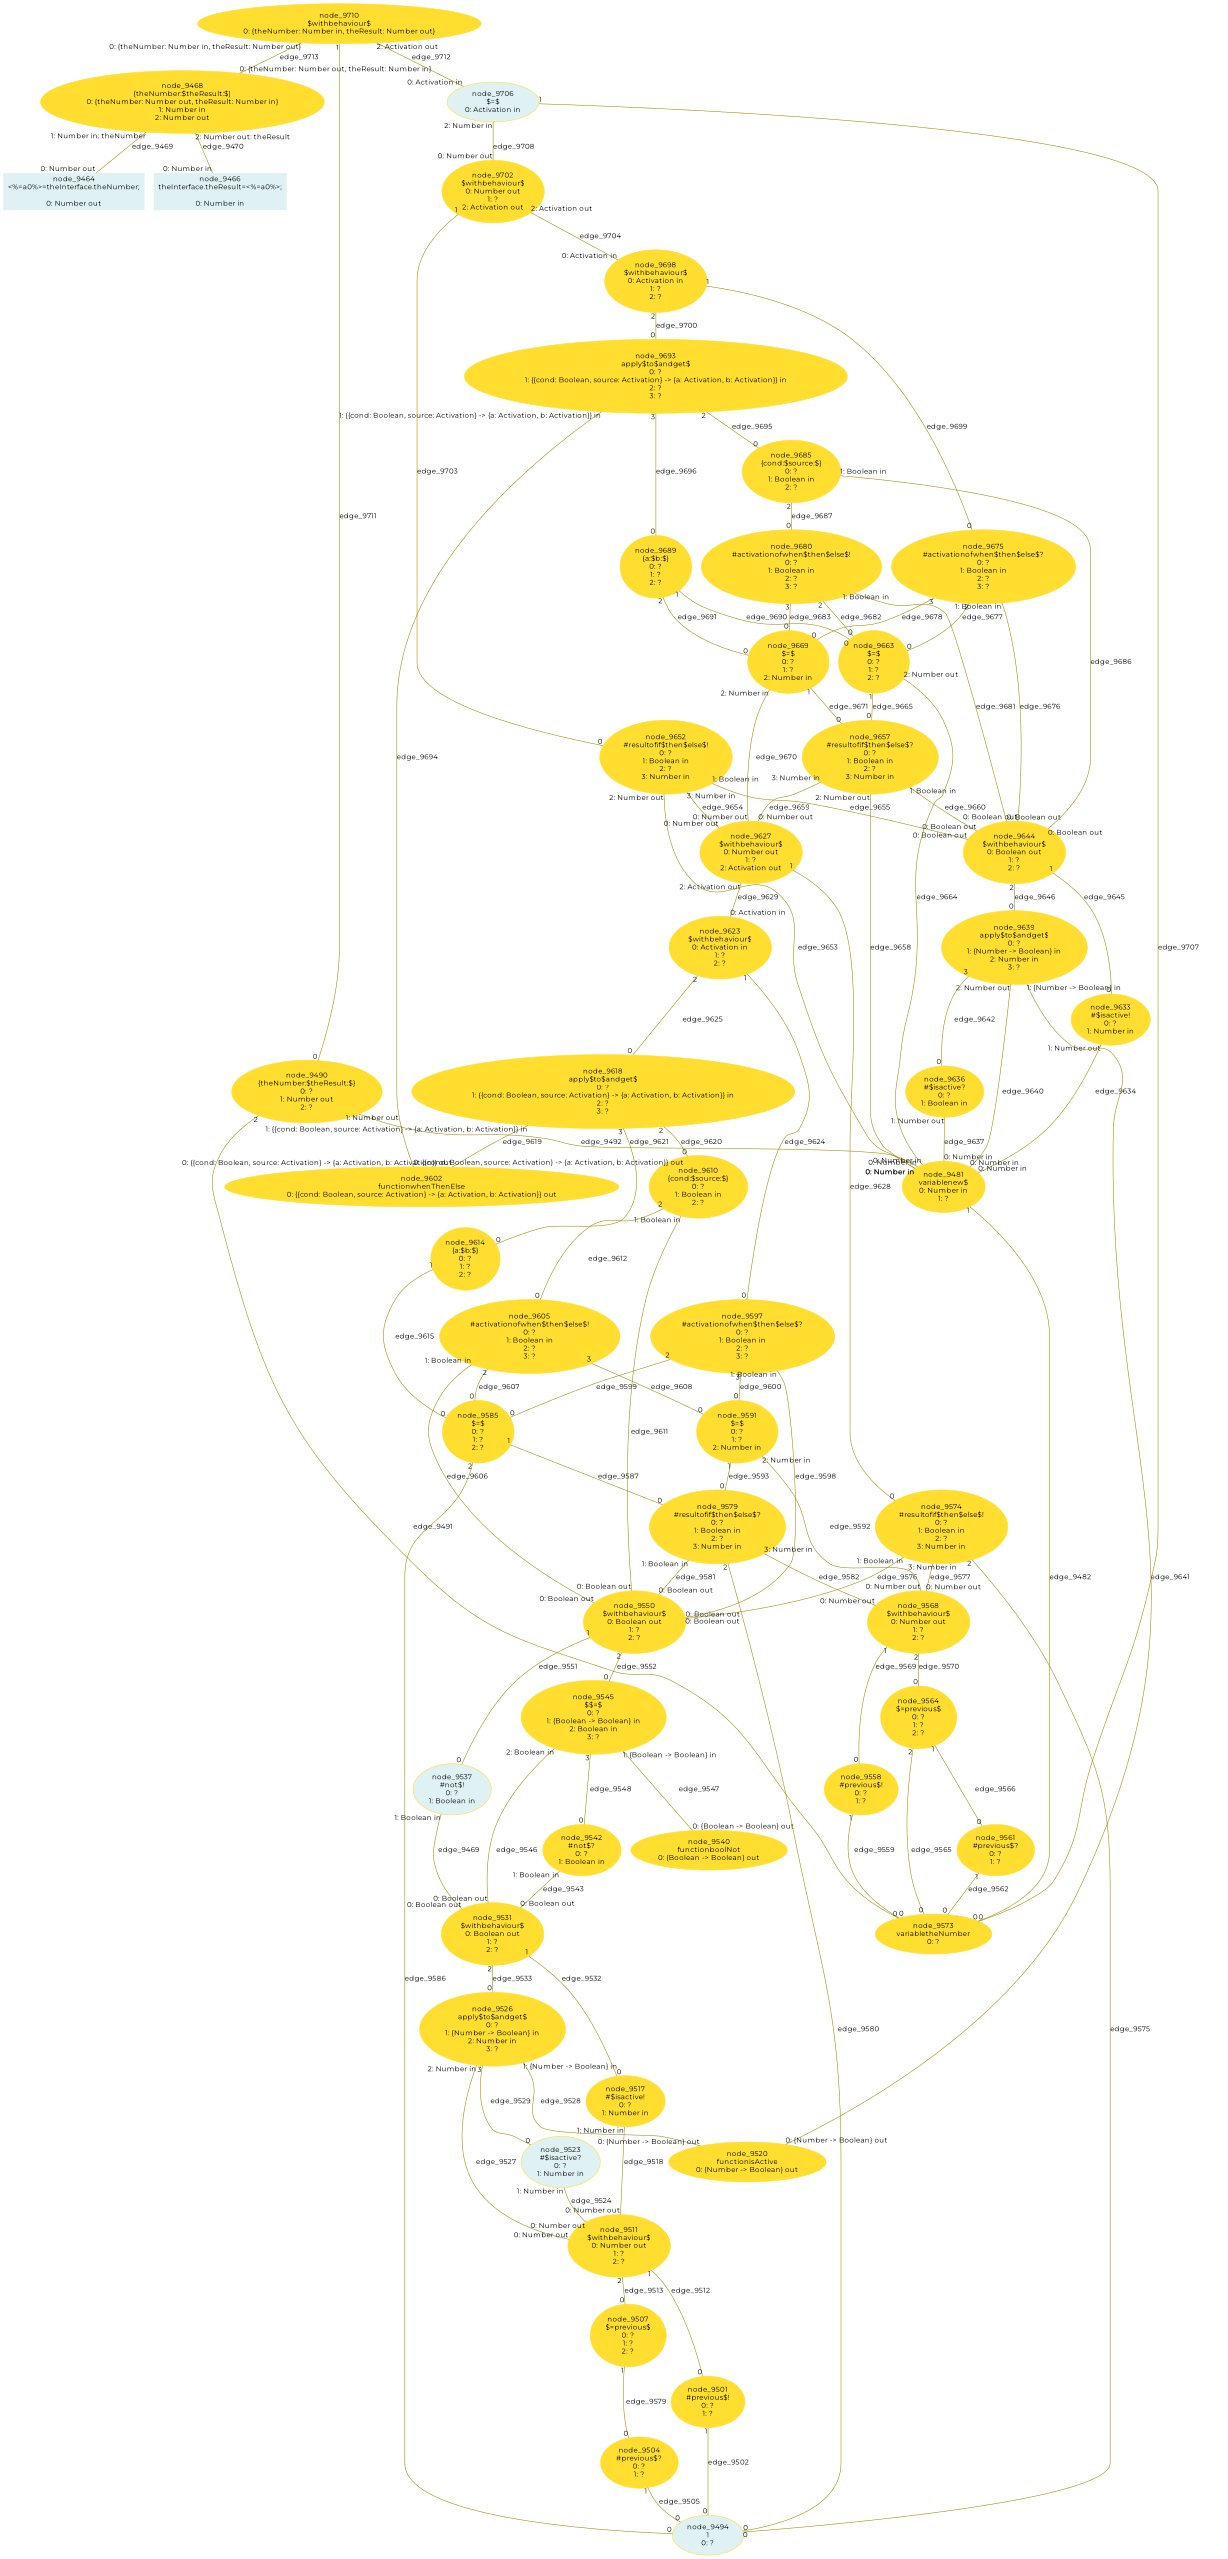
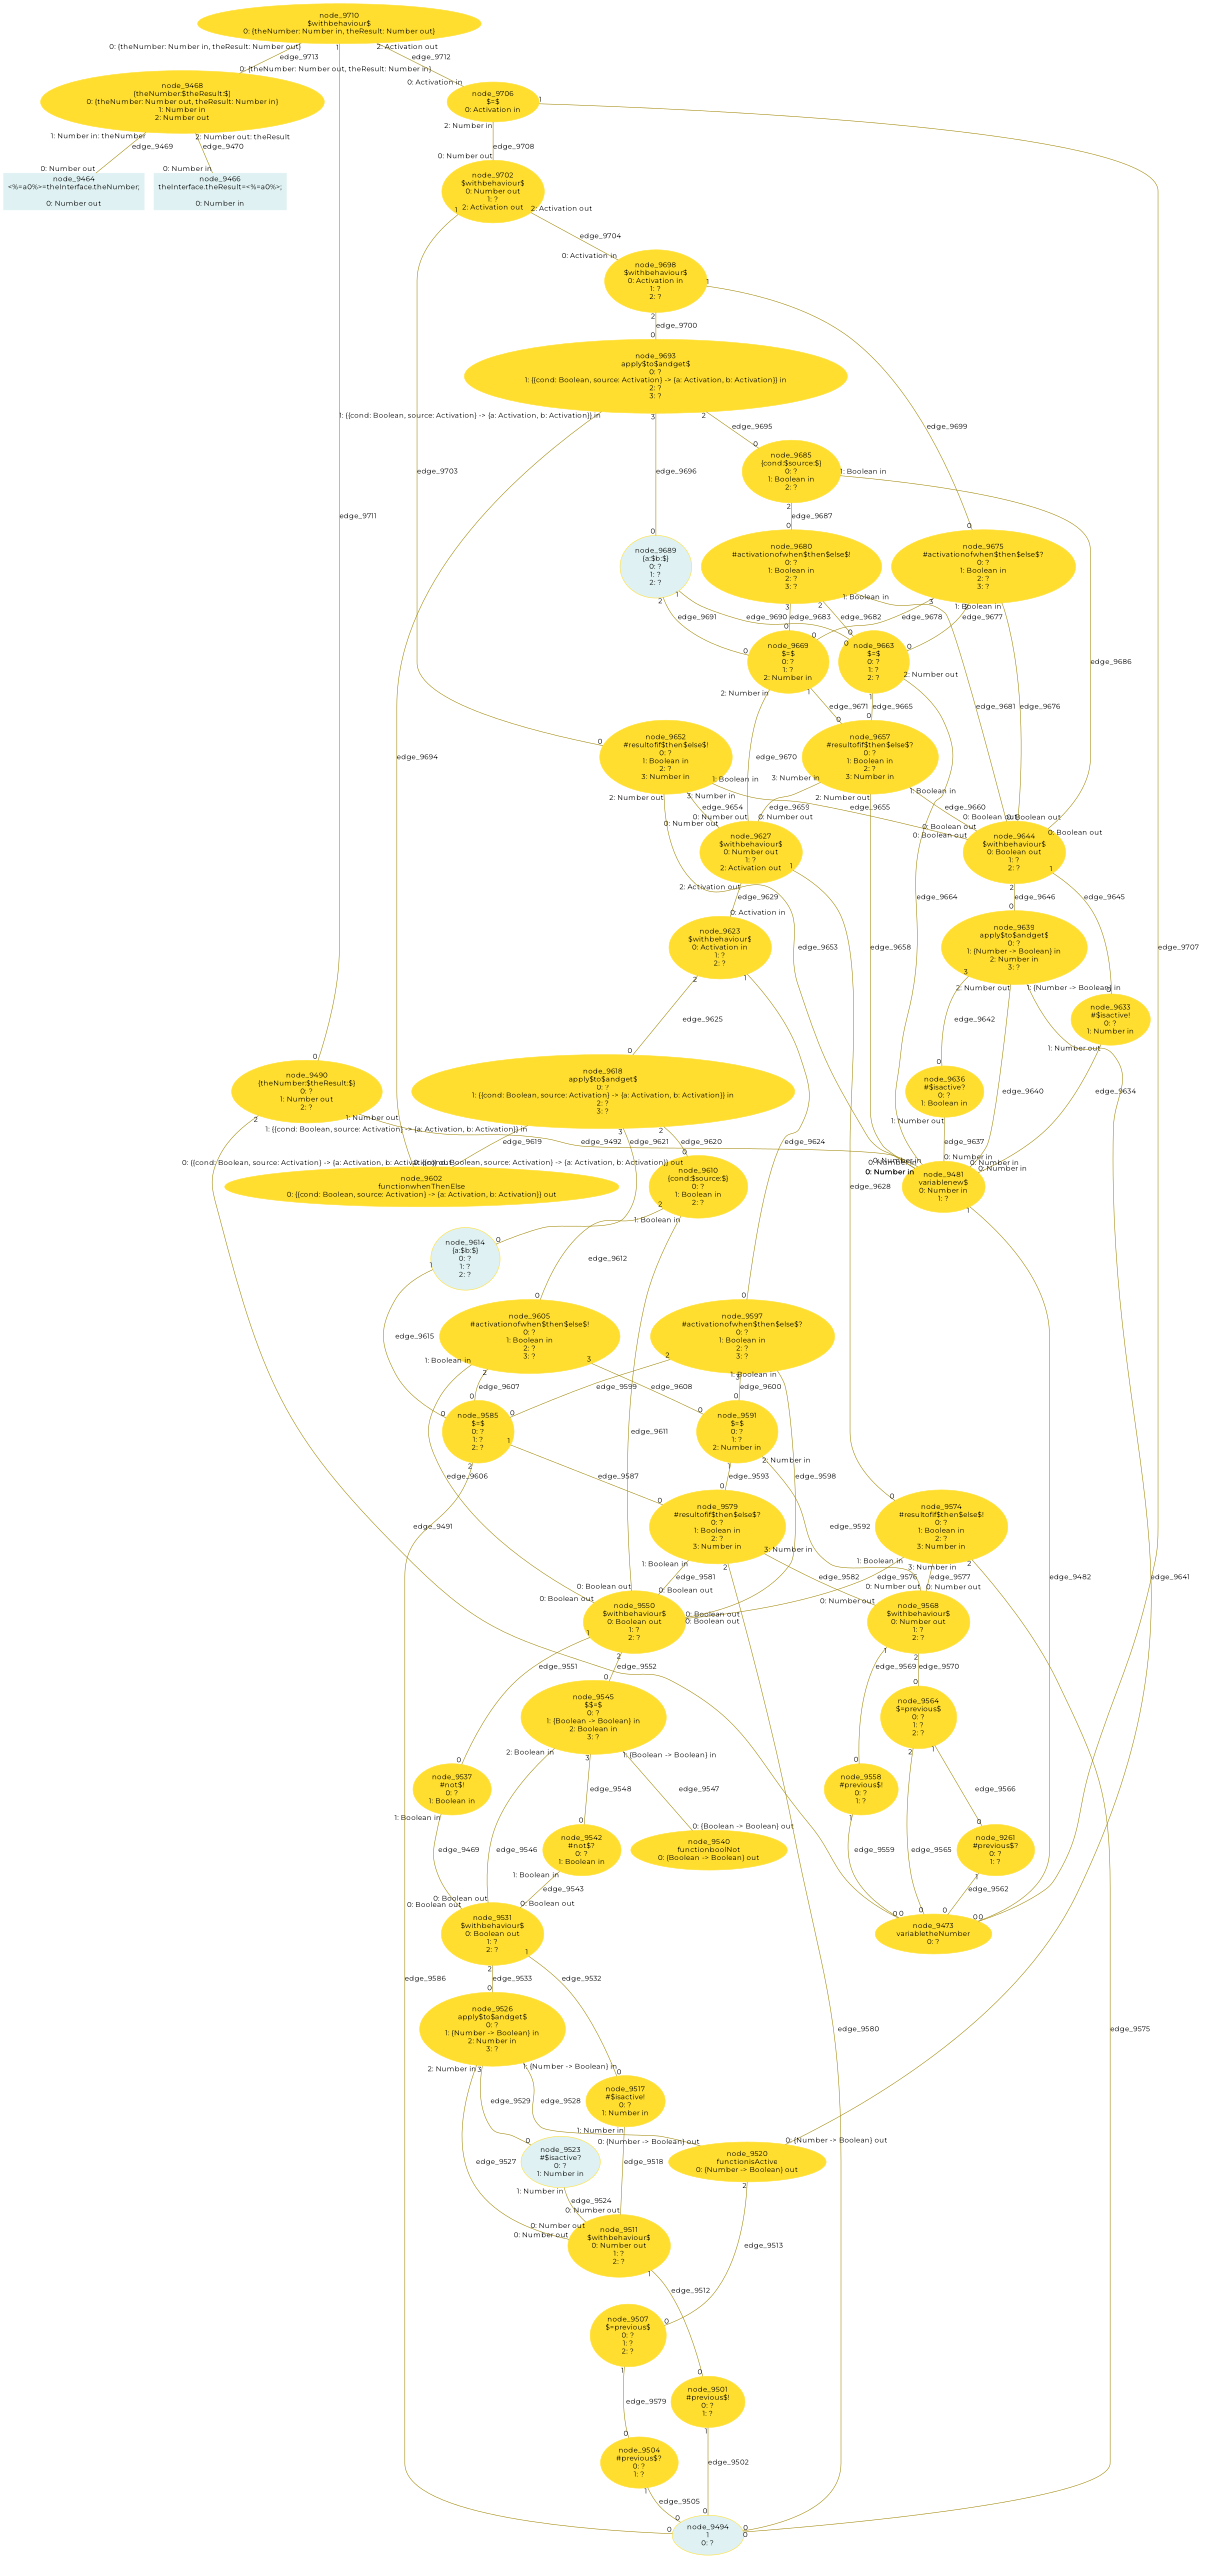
(493, 102) -> (493, 102)
(656, 567) -> (656, 567)
(465, 1259) -> (465, 1259)
(452, 1789) -> (452, 1789)
(996, 1850) -> (996, 1850)
(934, 1934) -> (934, 1934)
(624, 2291) -> (729, 2268)
